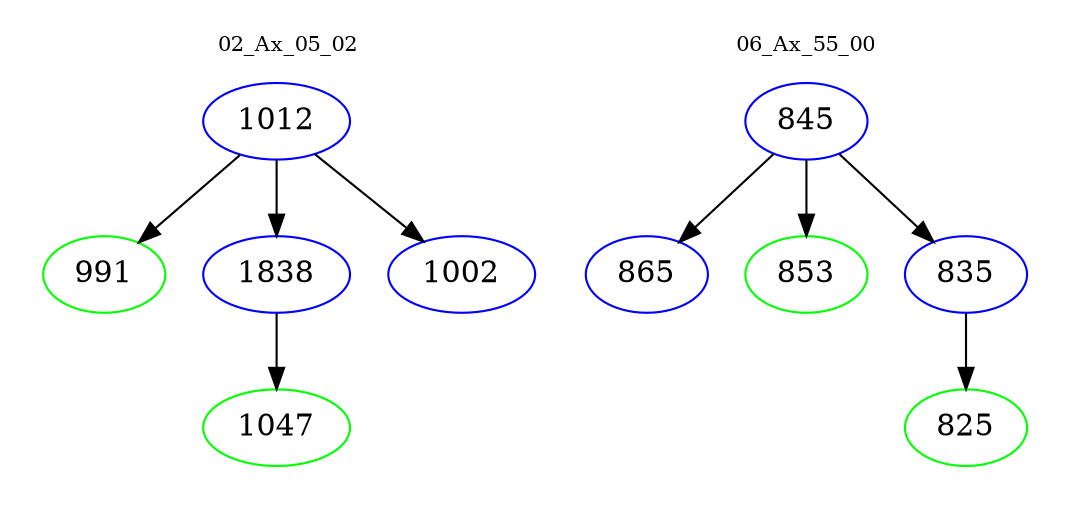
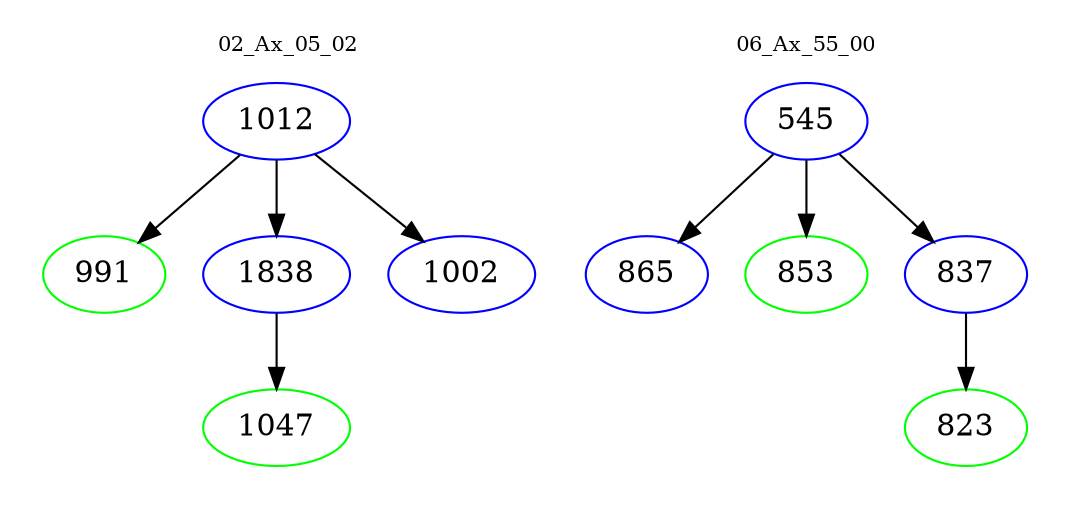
(806, 121) -> (806, 121)
(966, 274) -> (966, 274)
(966, 428) -> (966, 428)
